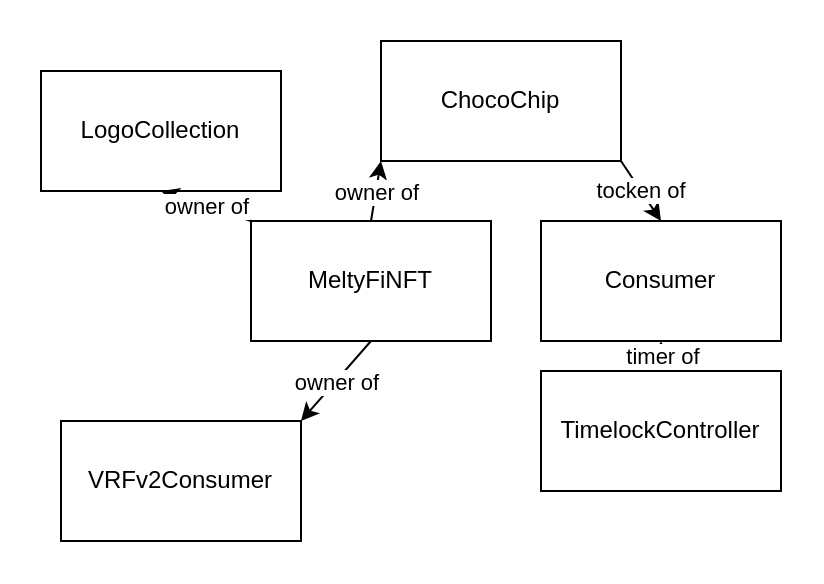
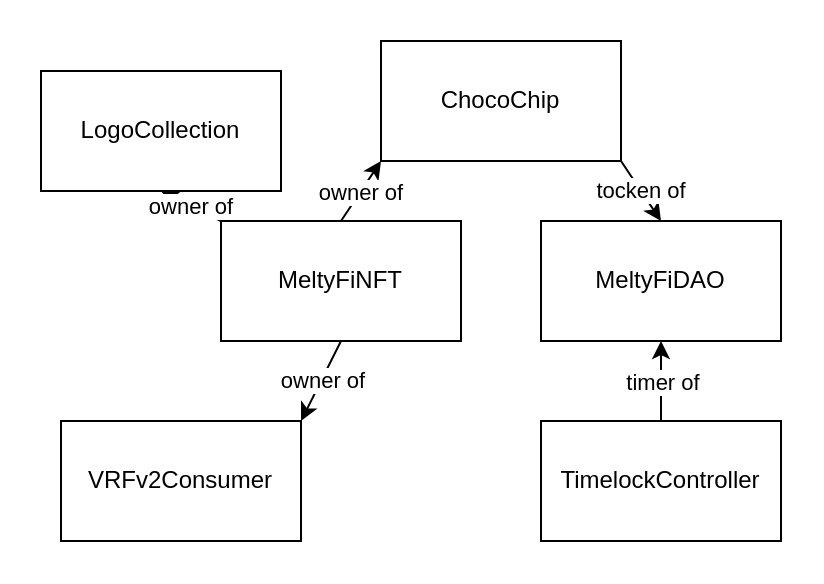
(371, 281) -> (341, 281)
(661, 281) -> (661, 281)
(661, 431) -> (661, 481)
